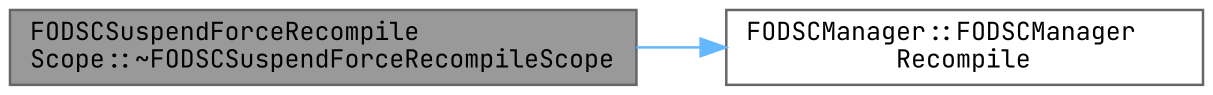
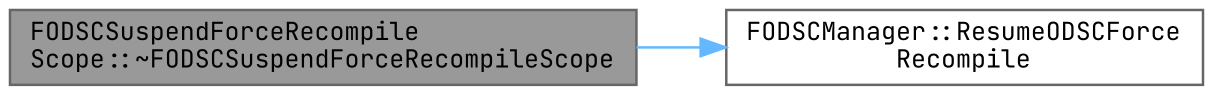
(965, 47) -> (965, 47)
